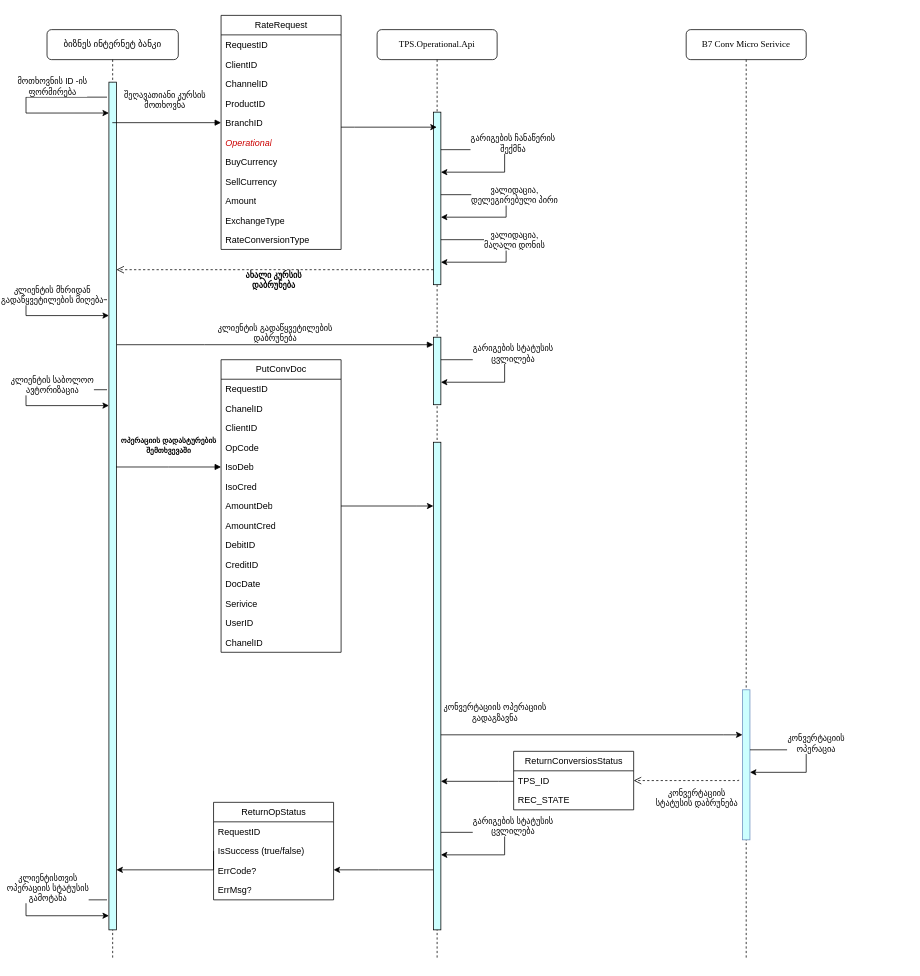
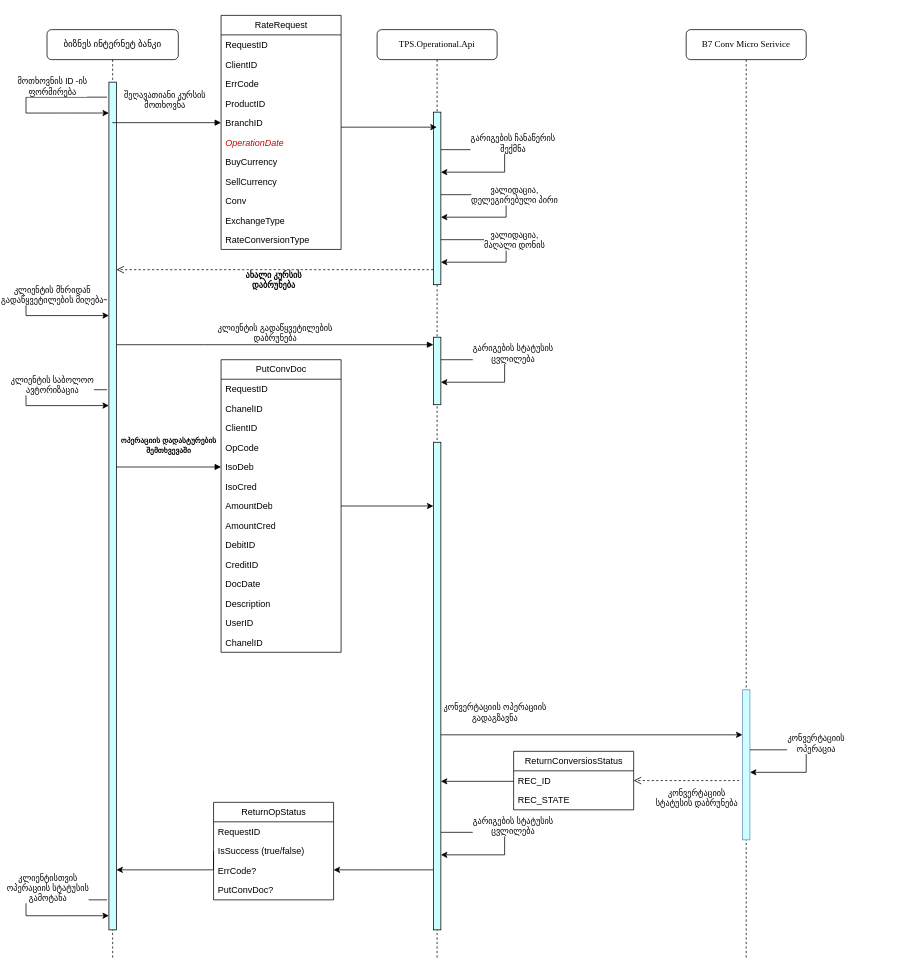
(247, 85) -> (243, 85)
(251, 143) -> (257, 143)
(240, 202) -> (235, 202)
(243, 604) -> (251, 604)
(533, 781) -> (533, 781)
(236, 891) -> (246, 891)
